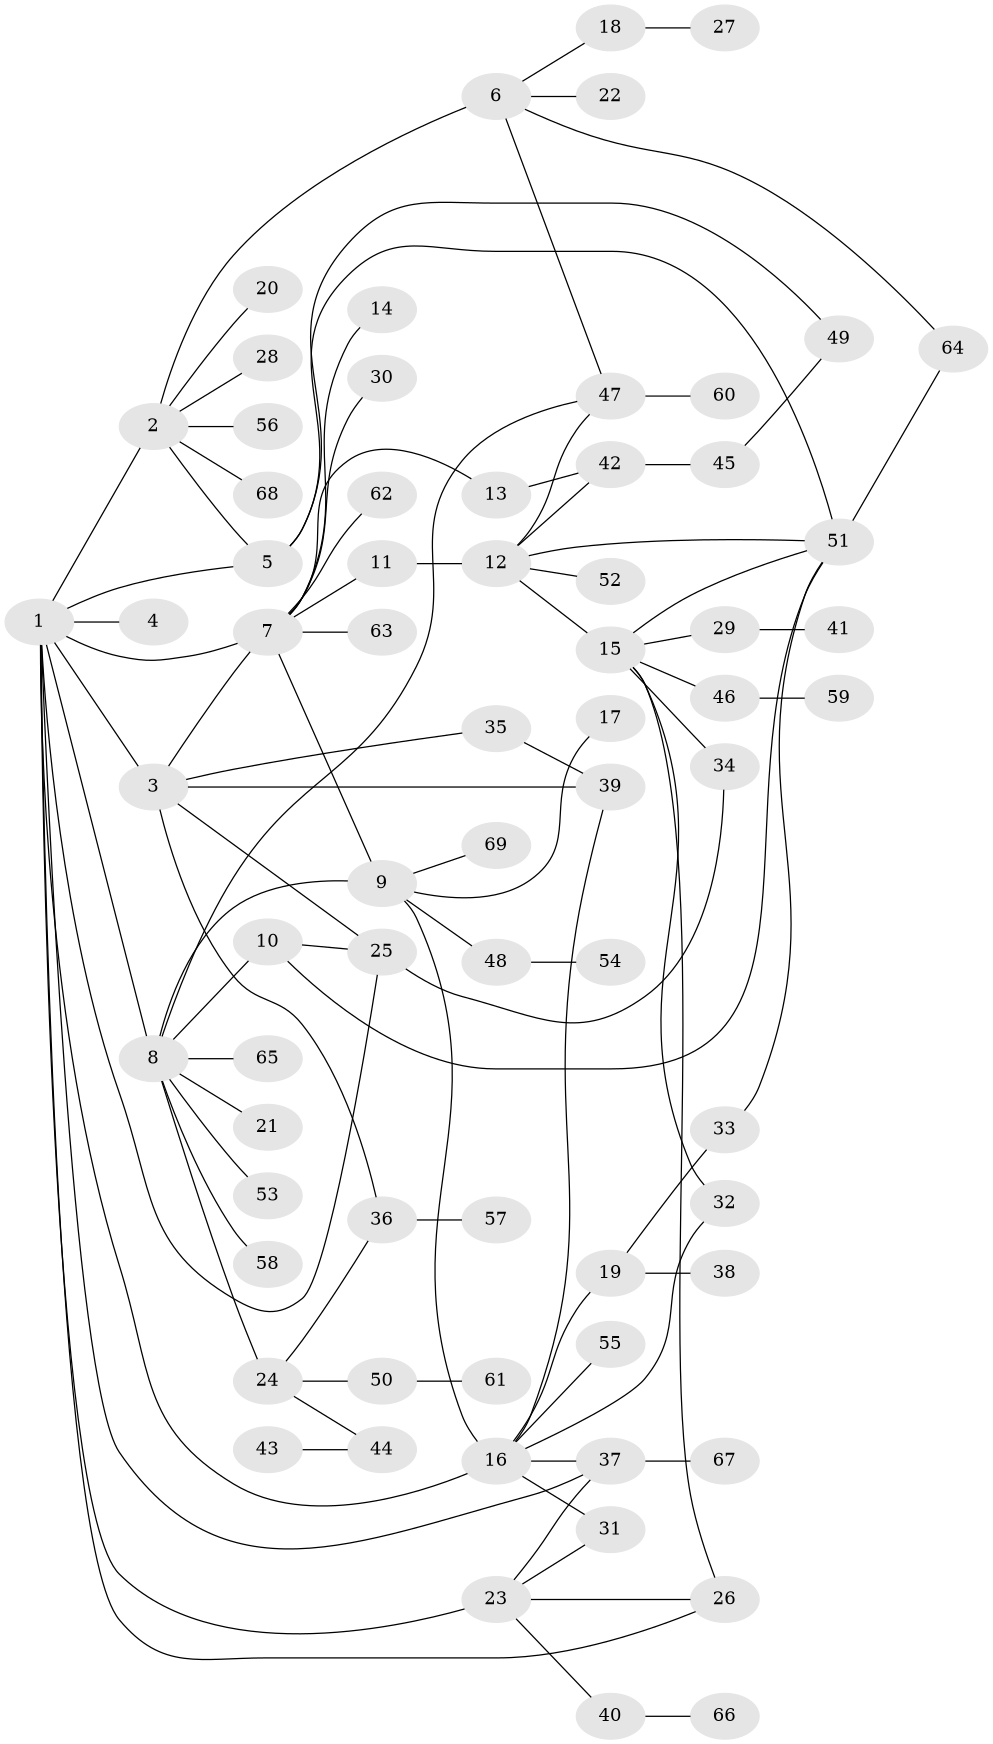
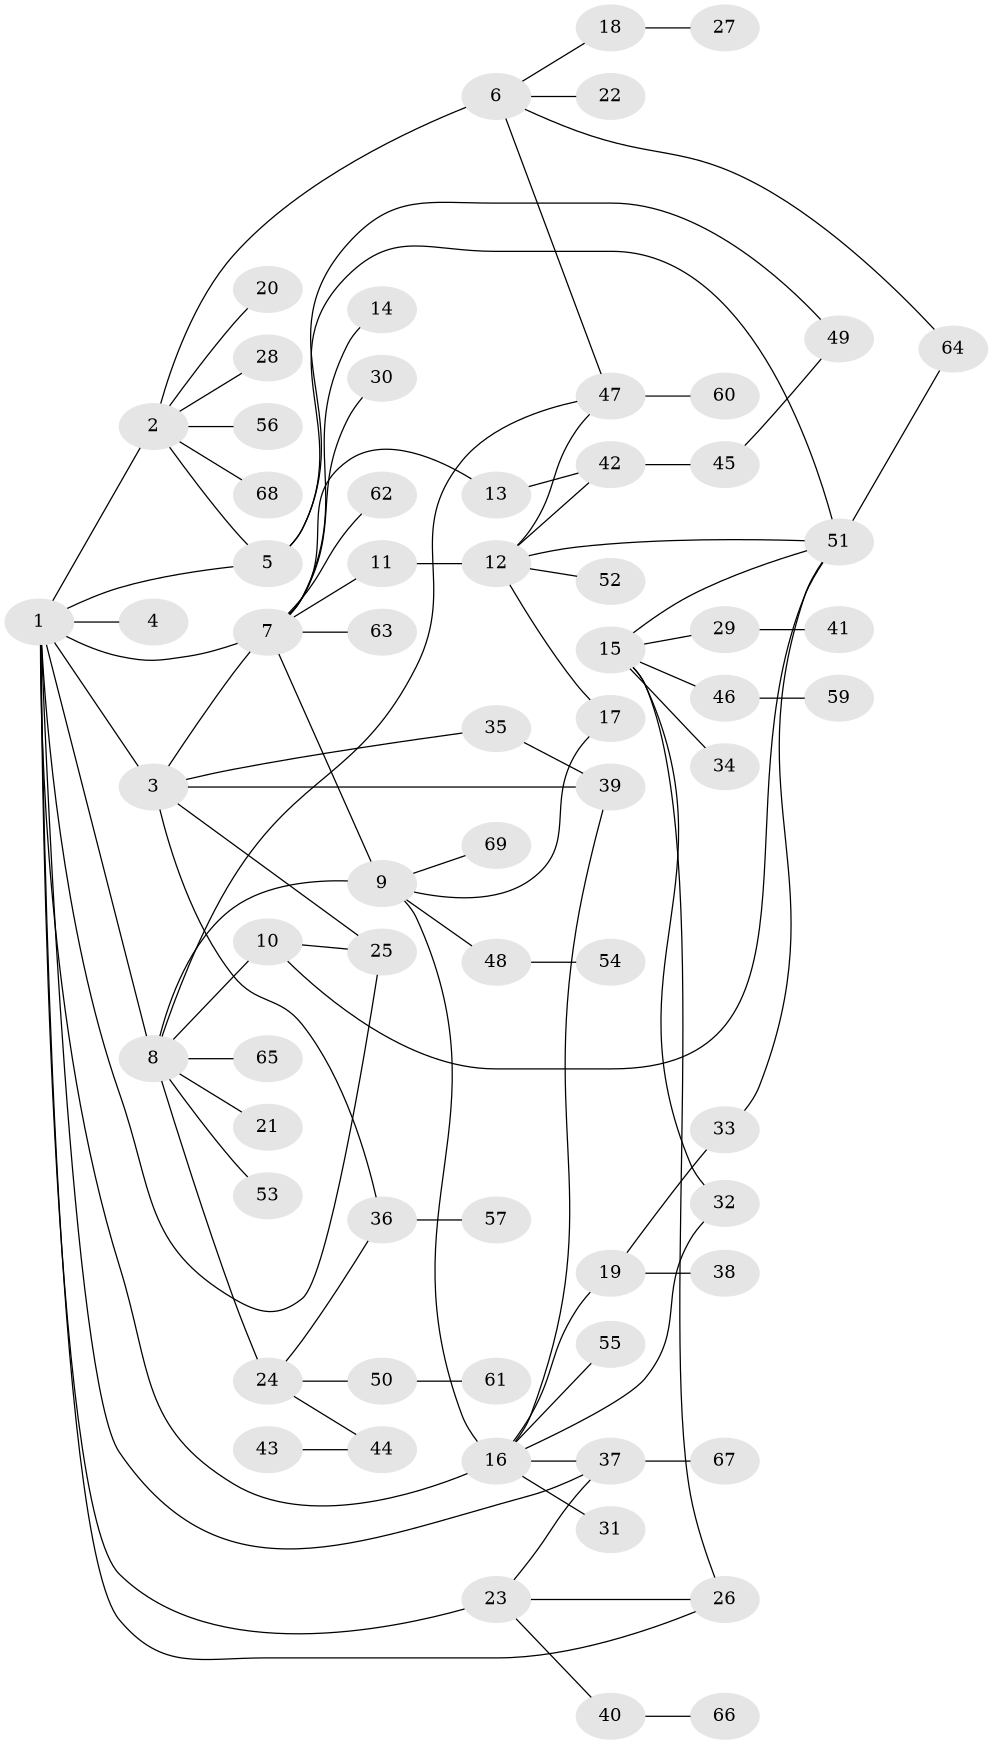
(553, 607) -> (547, 644)
(634, 1003) -> none
(268, 1264) -> none
(554, 1564) -> none
